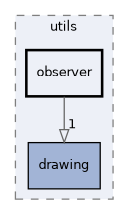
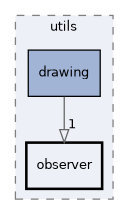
(64, 113) -> (64, 113)
